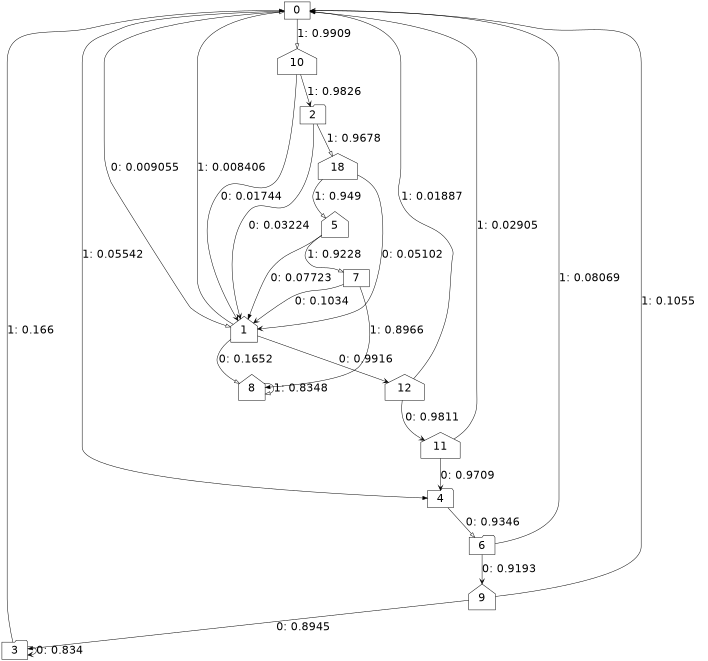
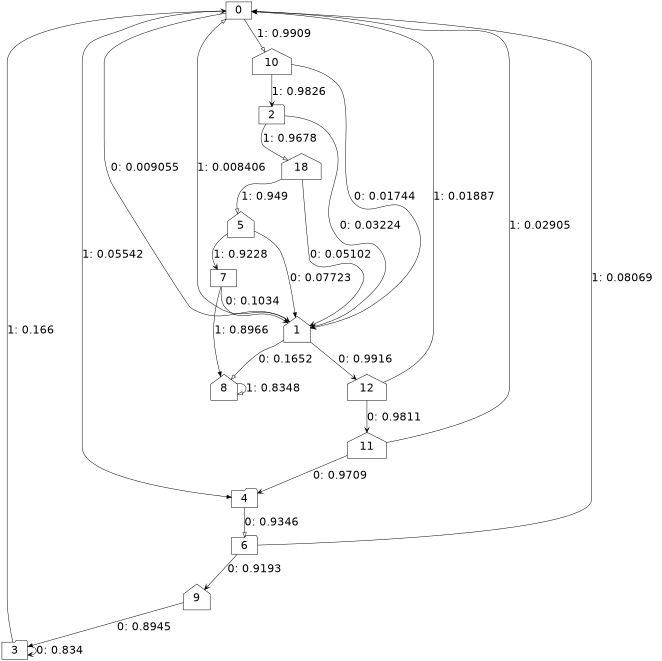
(104, 120) -> (109, 178)
(7, 207) -> (7, 238)
(641, 211) -> none
(308, 261) -> (214, 247)
